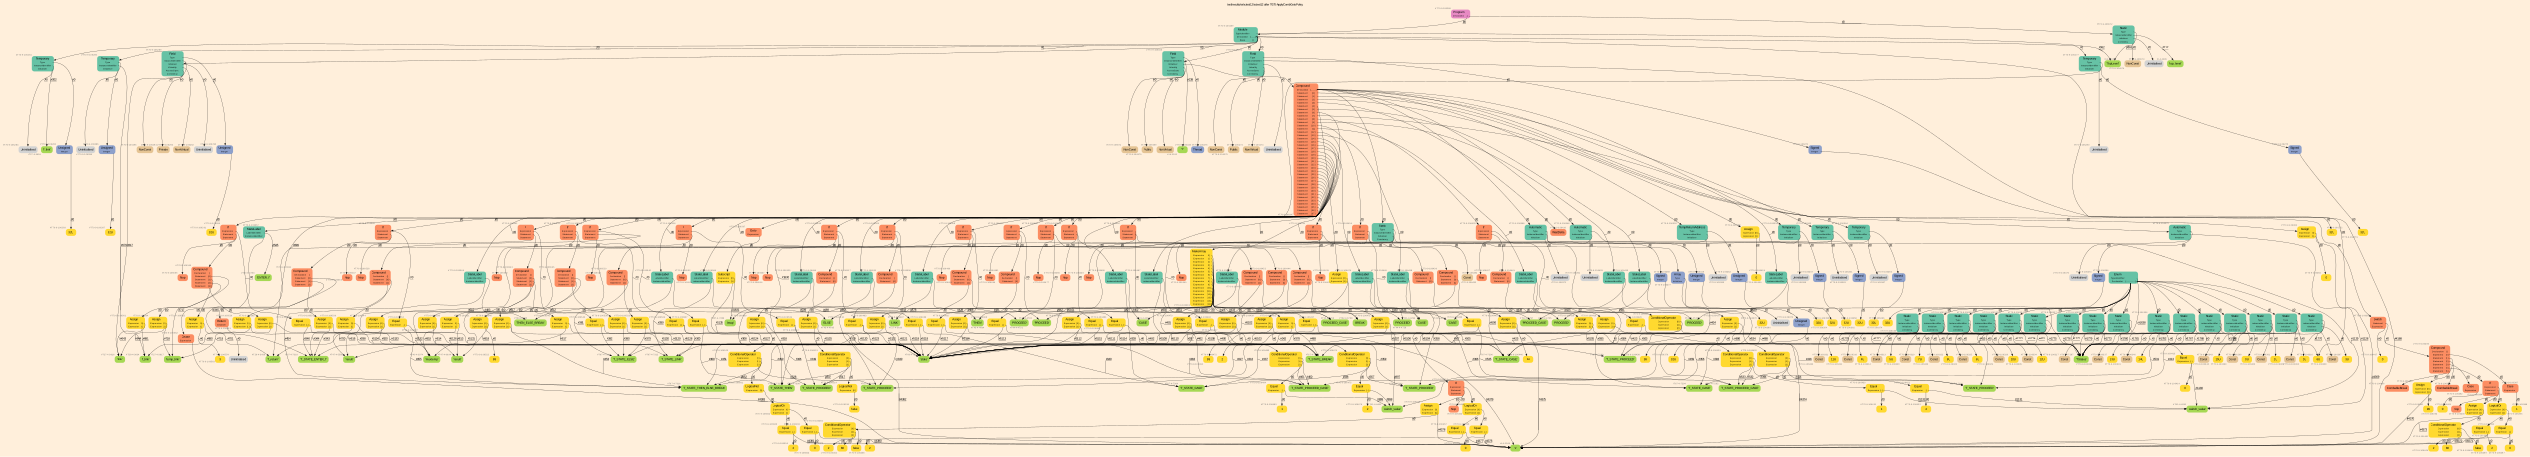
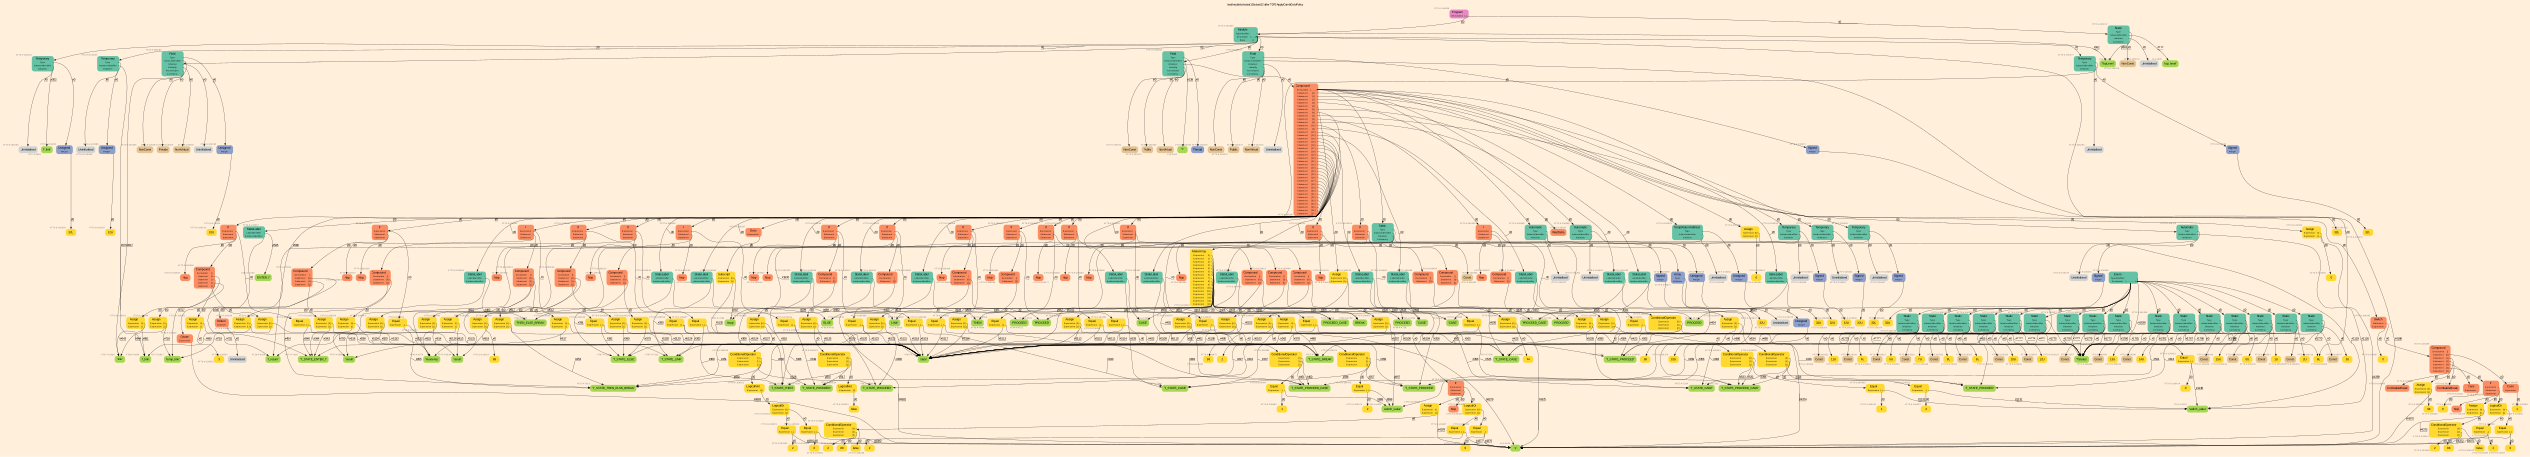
(736, 310) -> (735, 310)
